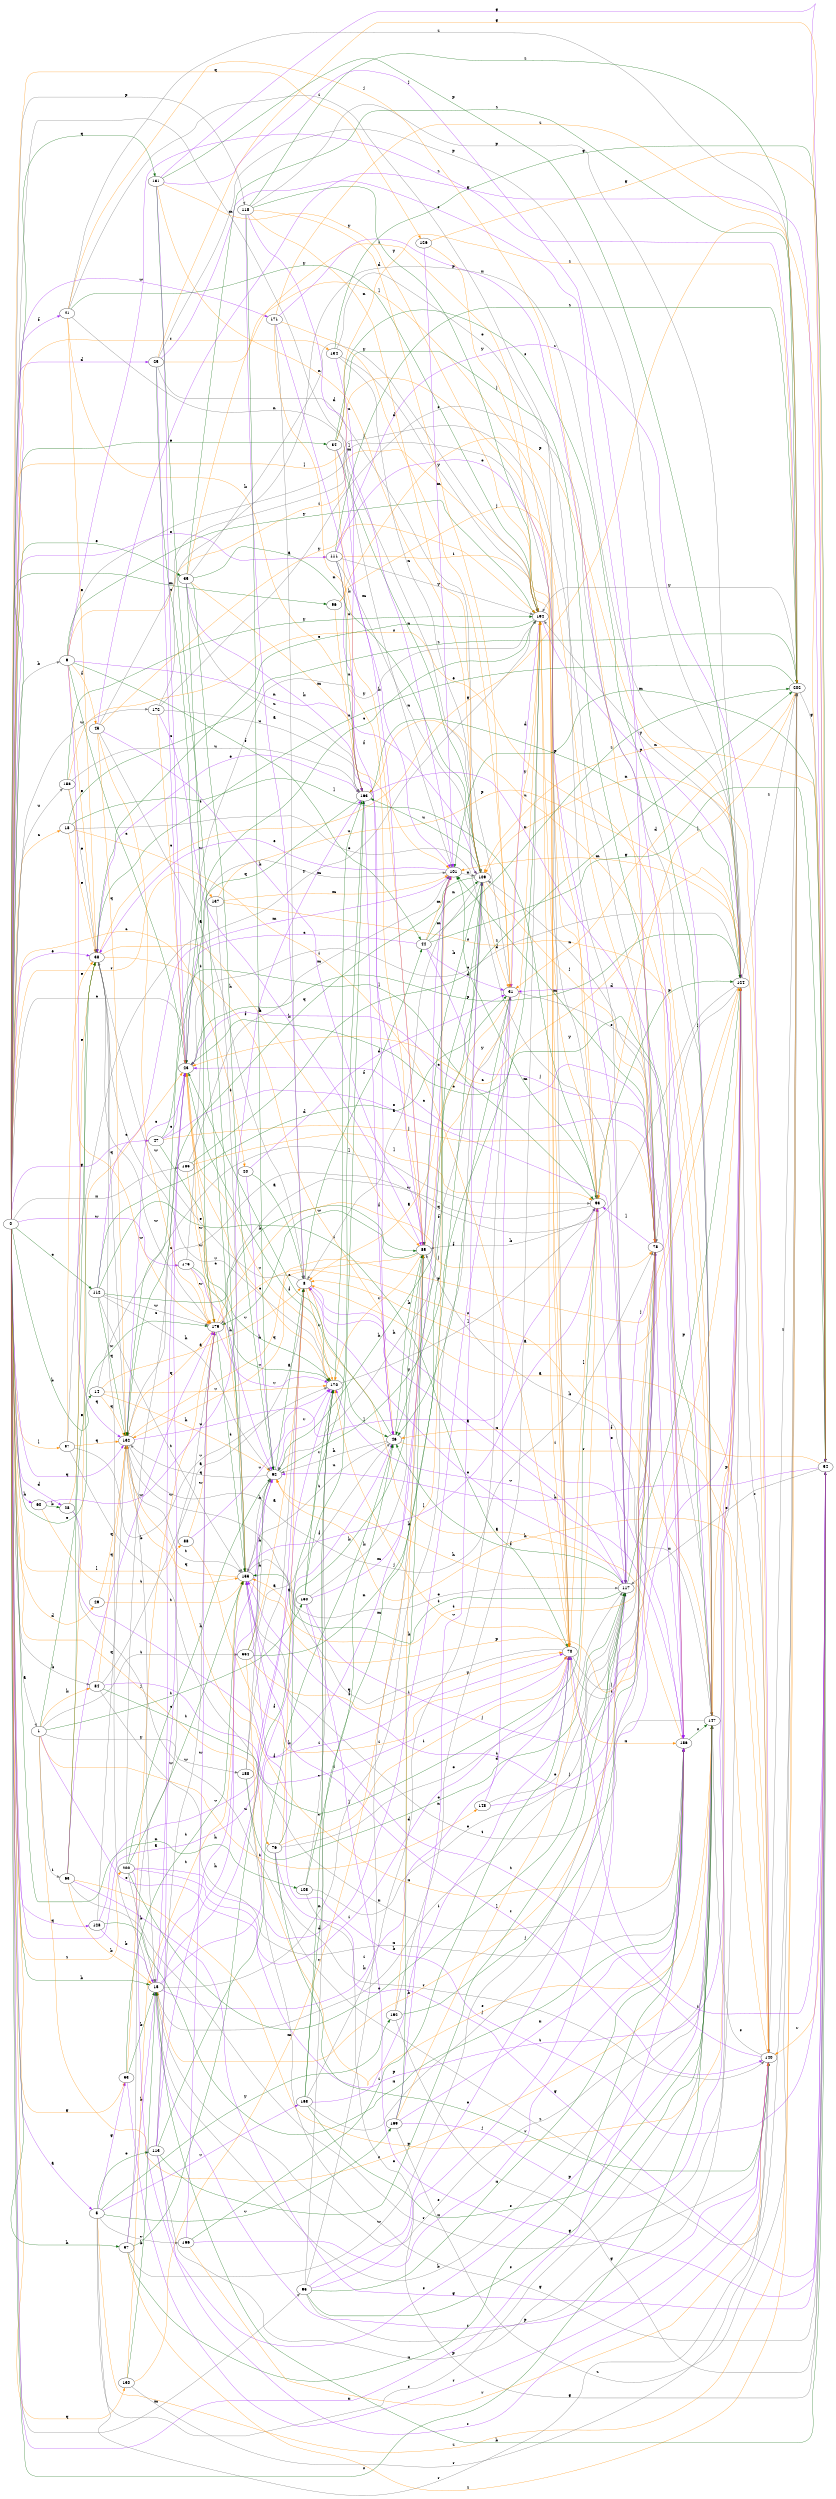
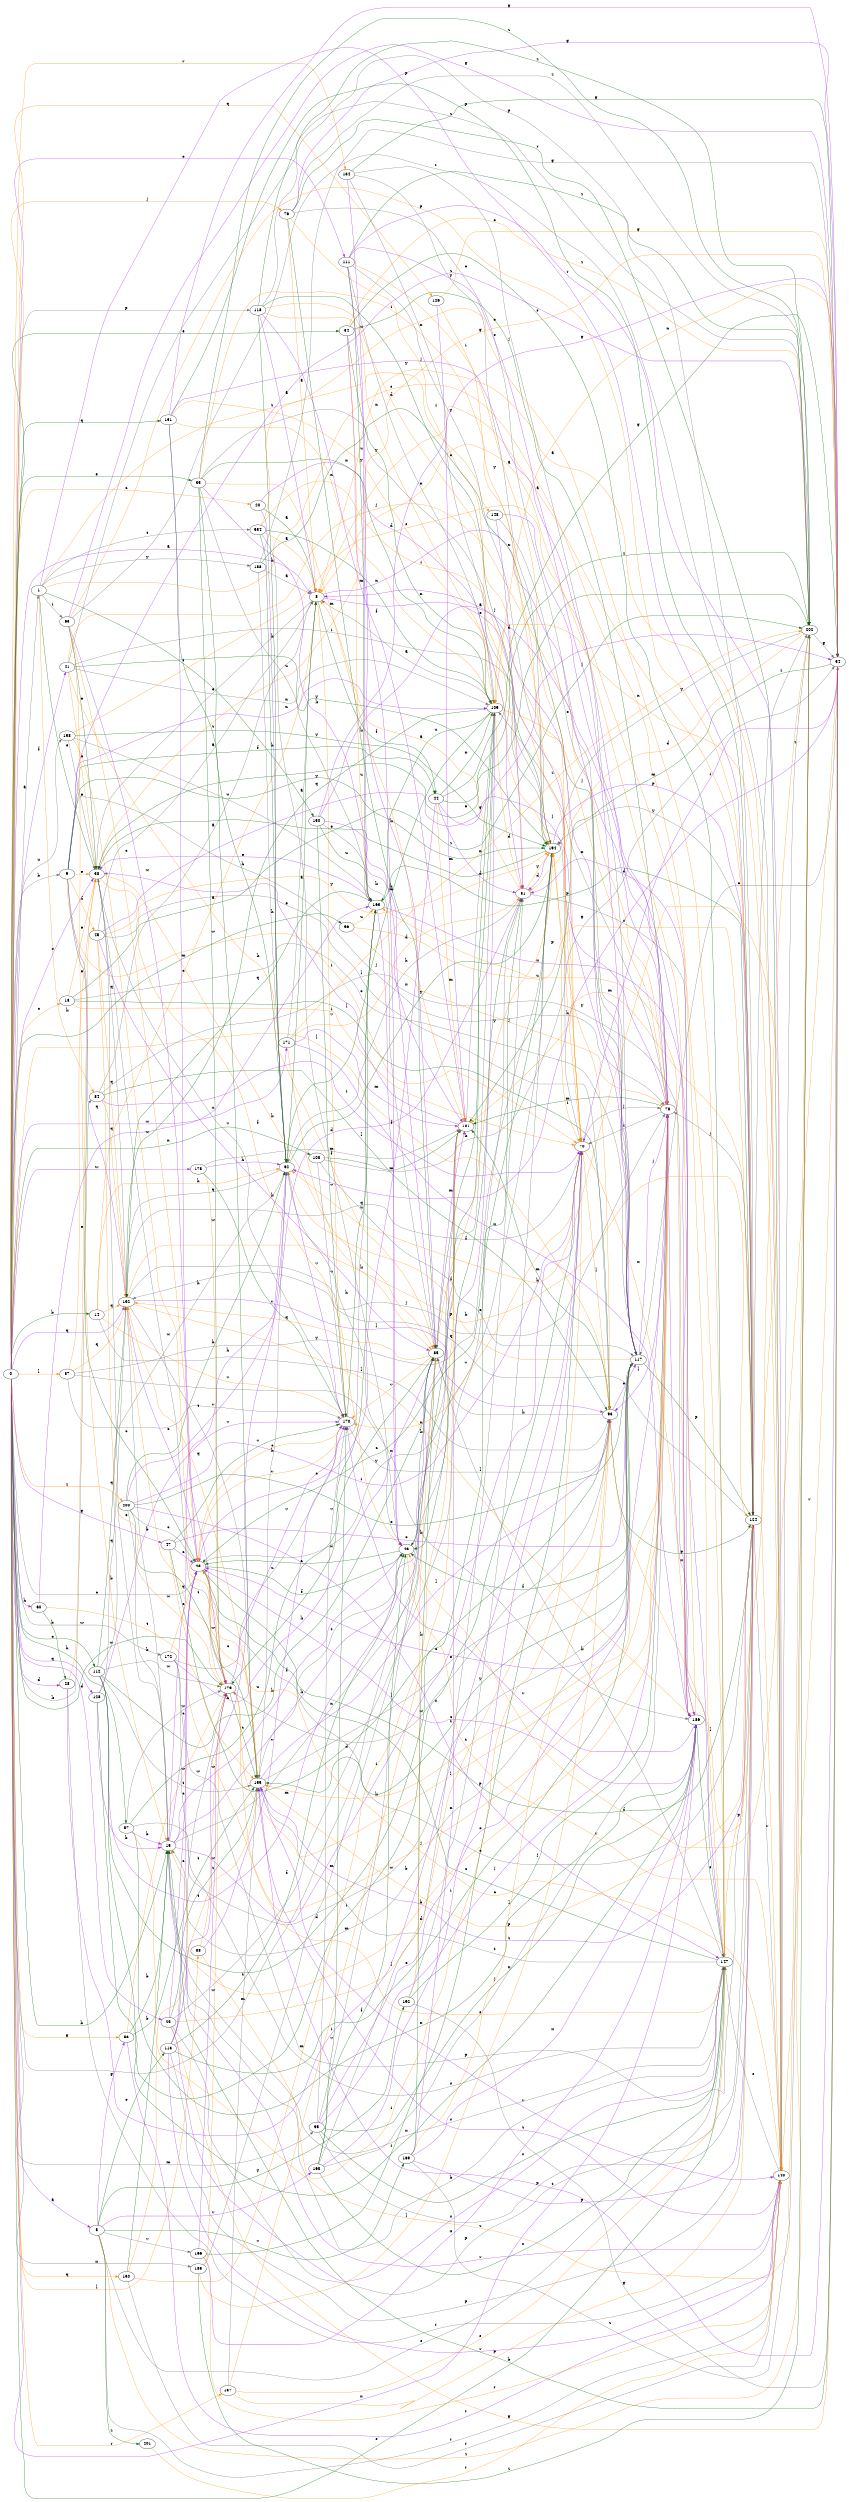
(97, 1602) -> none
none -> (147, 2444)
